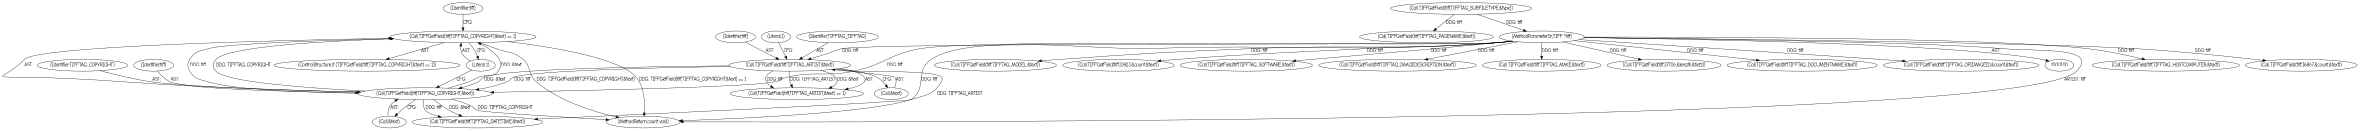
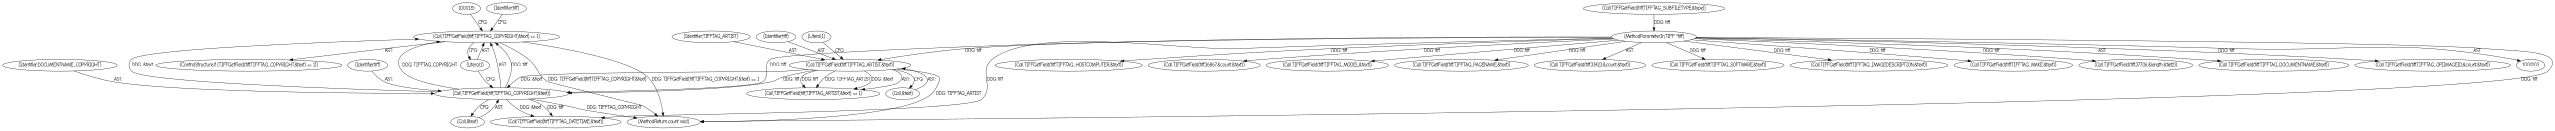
none -> (467, 8)
(1445, 22) -> (1562, 50)
(837, 37) -> (711, 37)
(1375, 51) -> (1631, 51)
(1695, 51) -> (2103, 51)
(82, 65) -> (60, 65)
(2059, 65) -> (2531, 65)
(2075, 79) -> (2529, 79)
